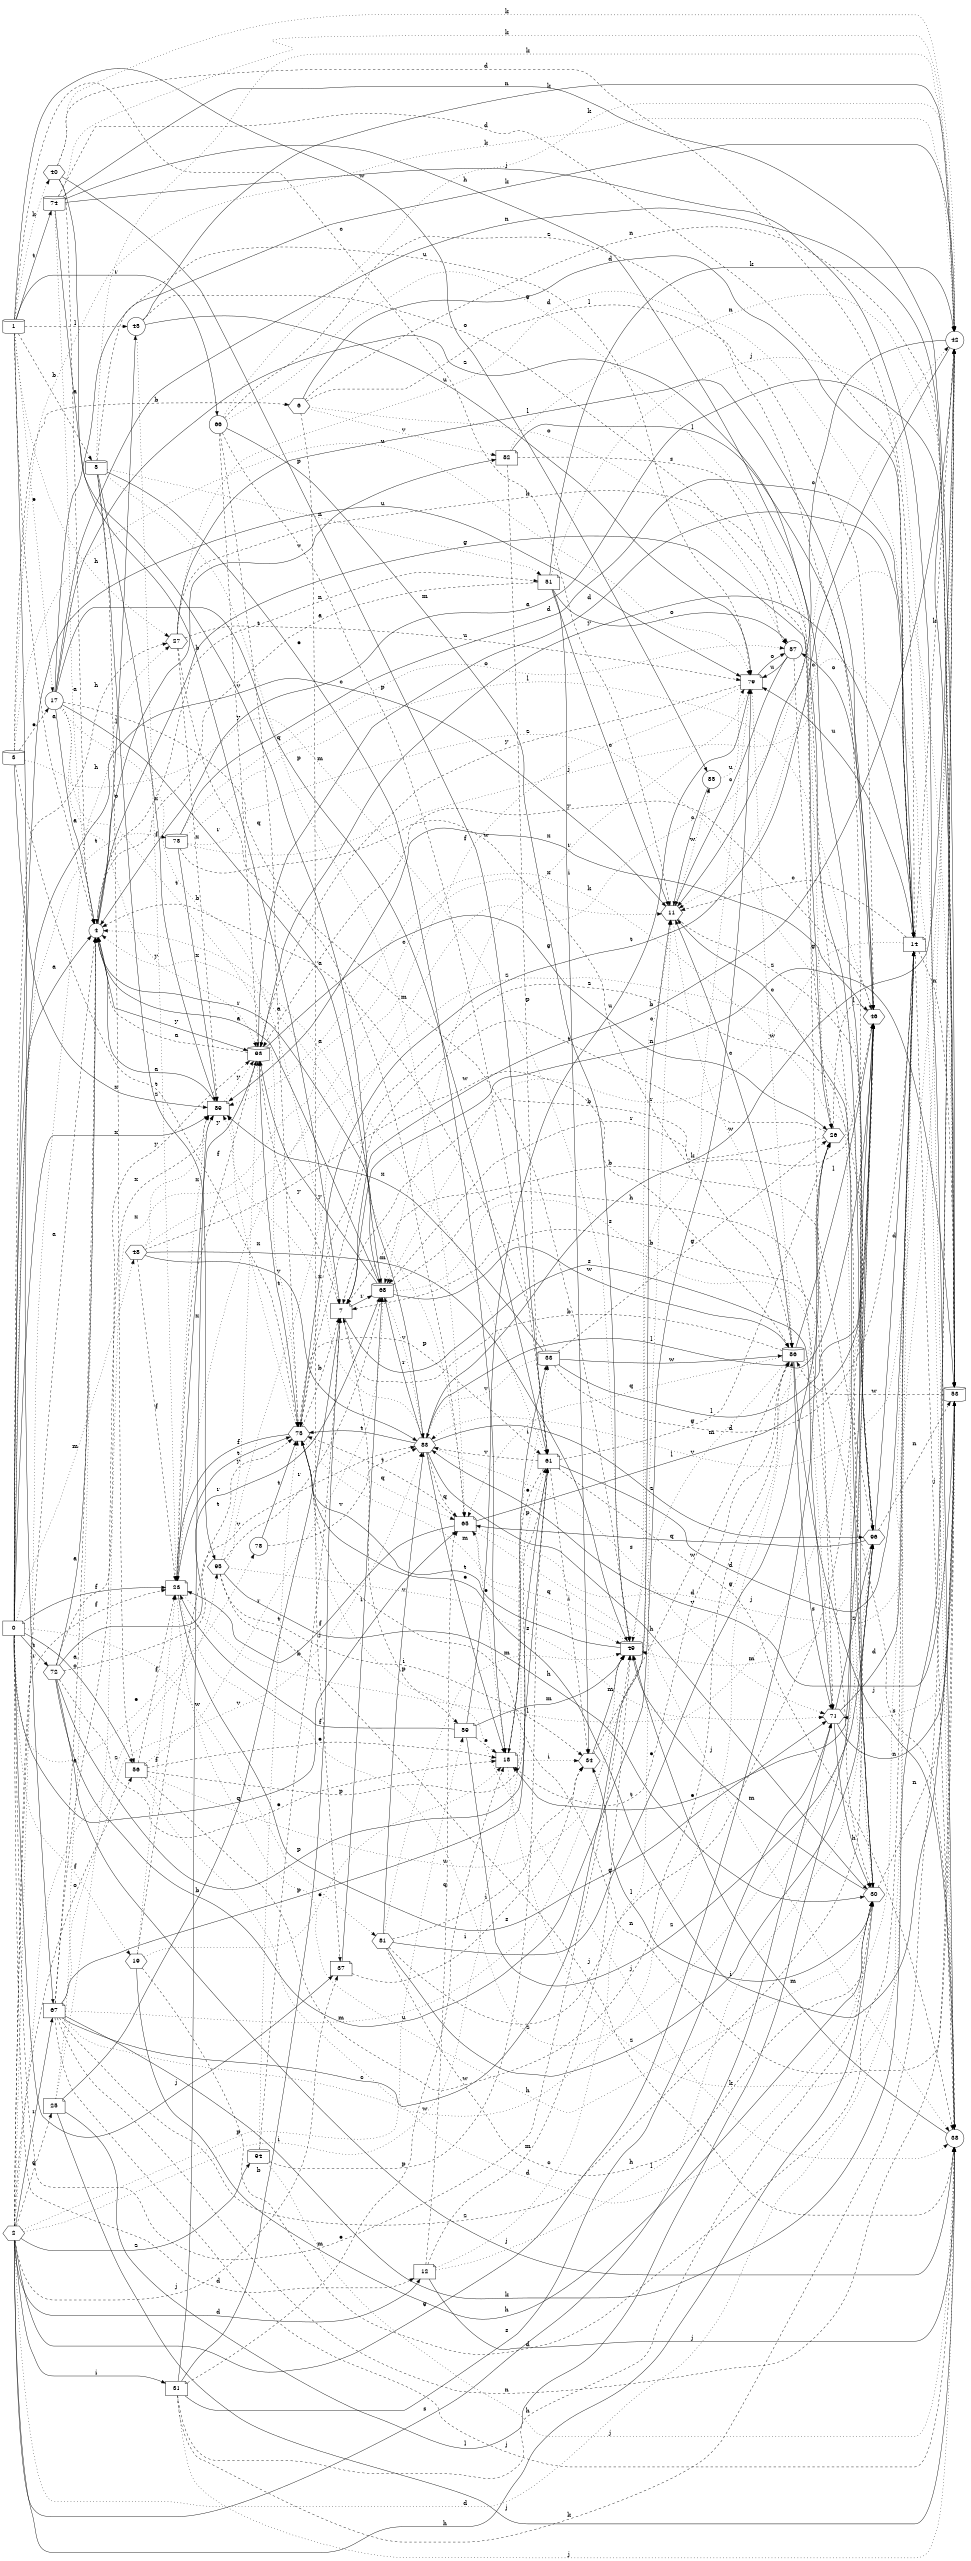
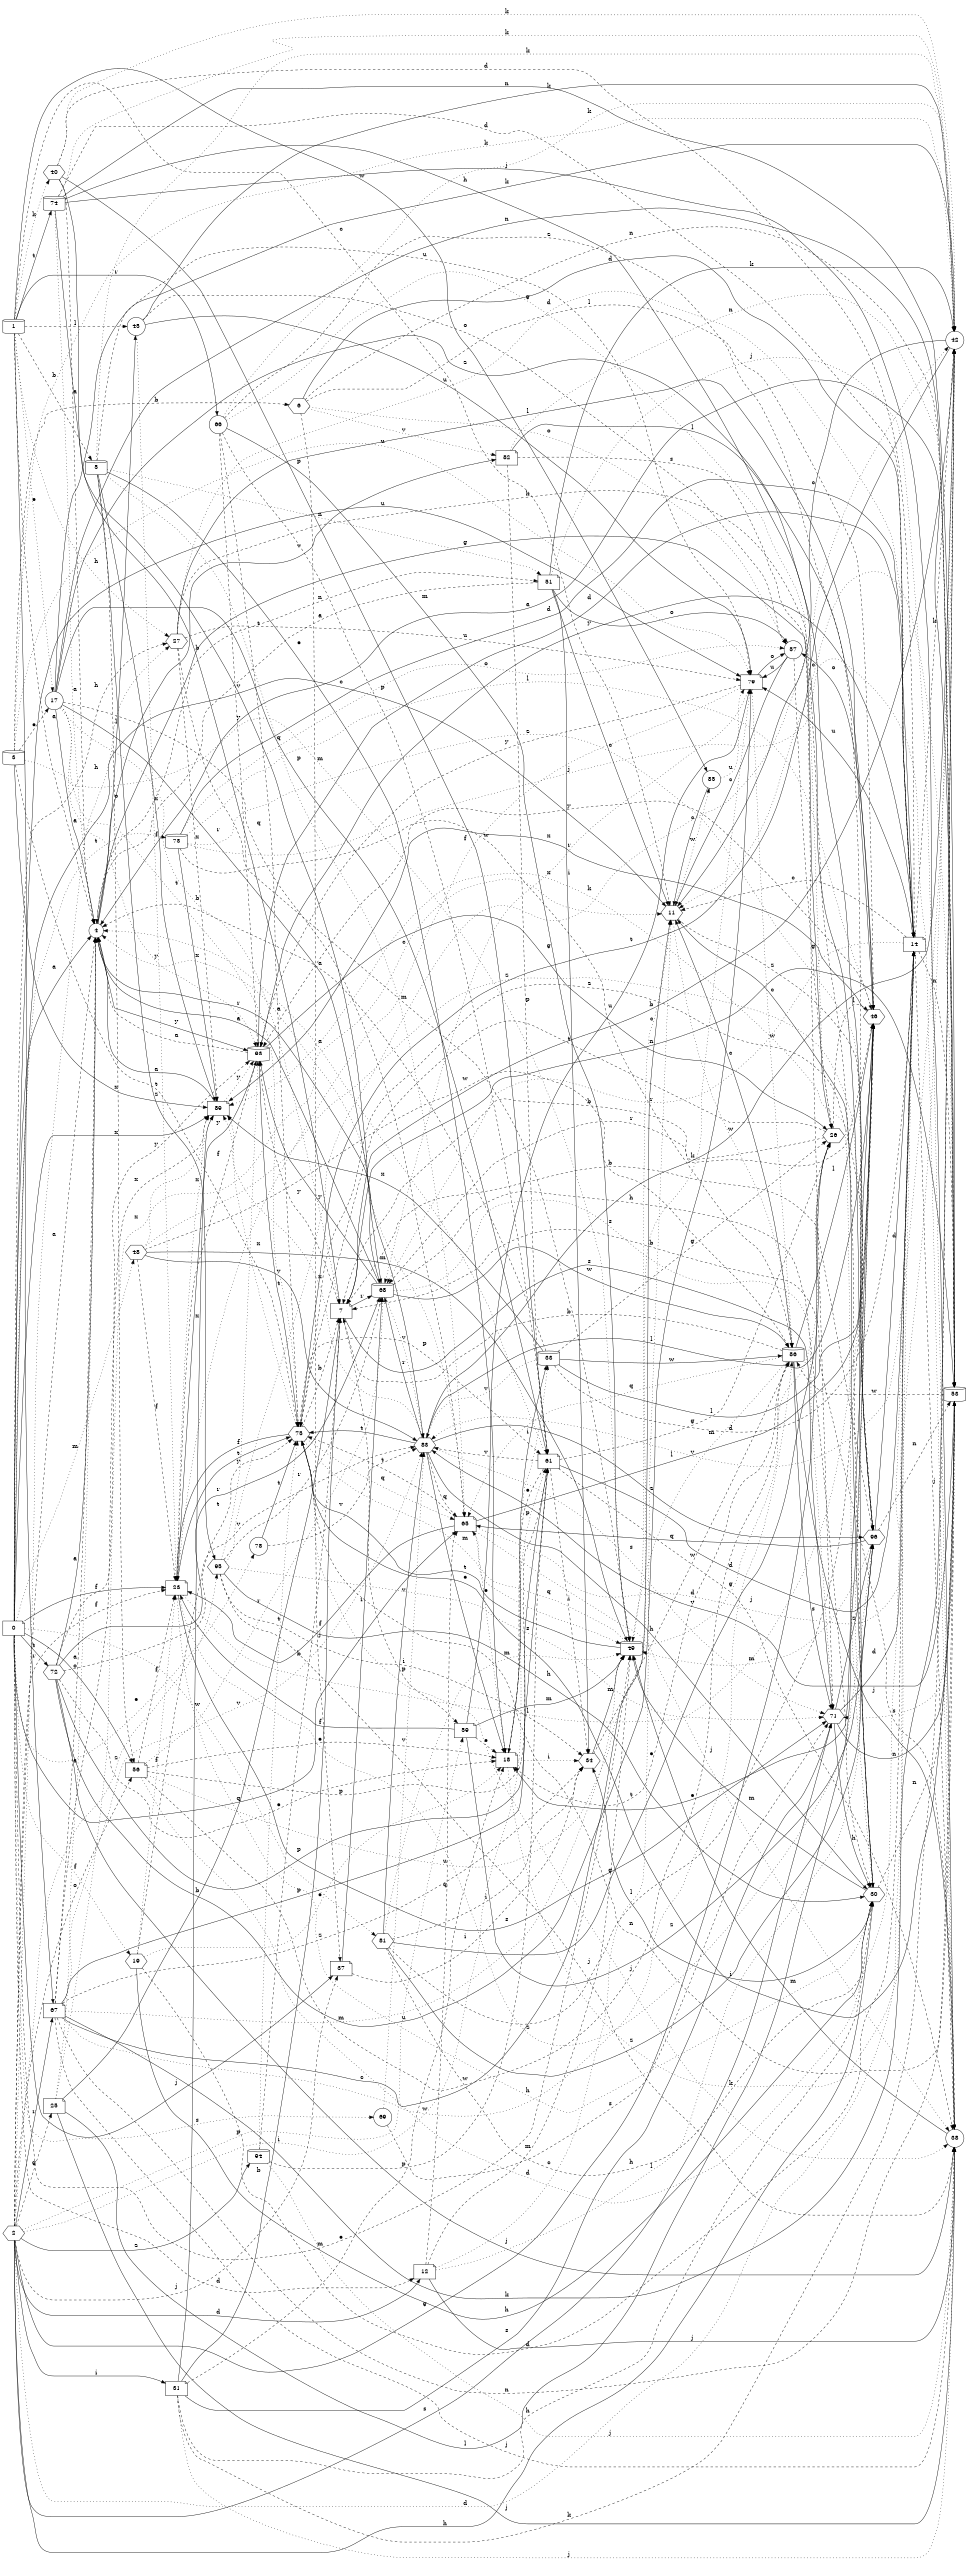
none -> (383, 2117)
(623, 2136) -> (329, 1937)
